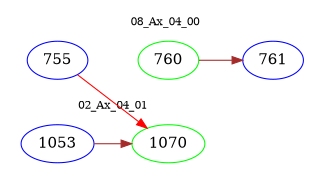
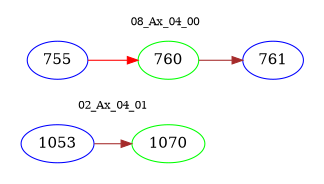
(114, 103) -> (108, 60)
